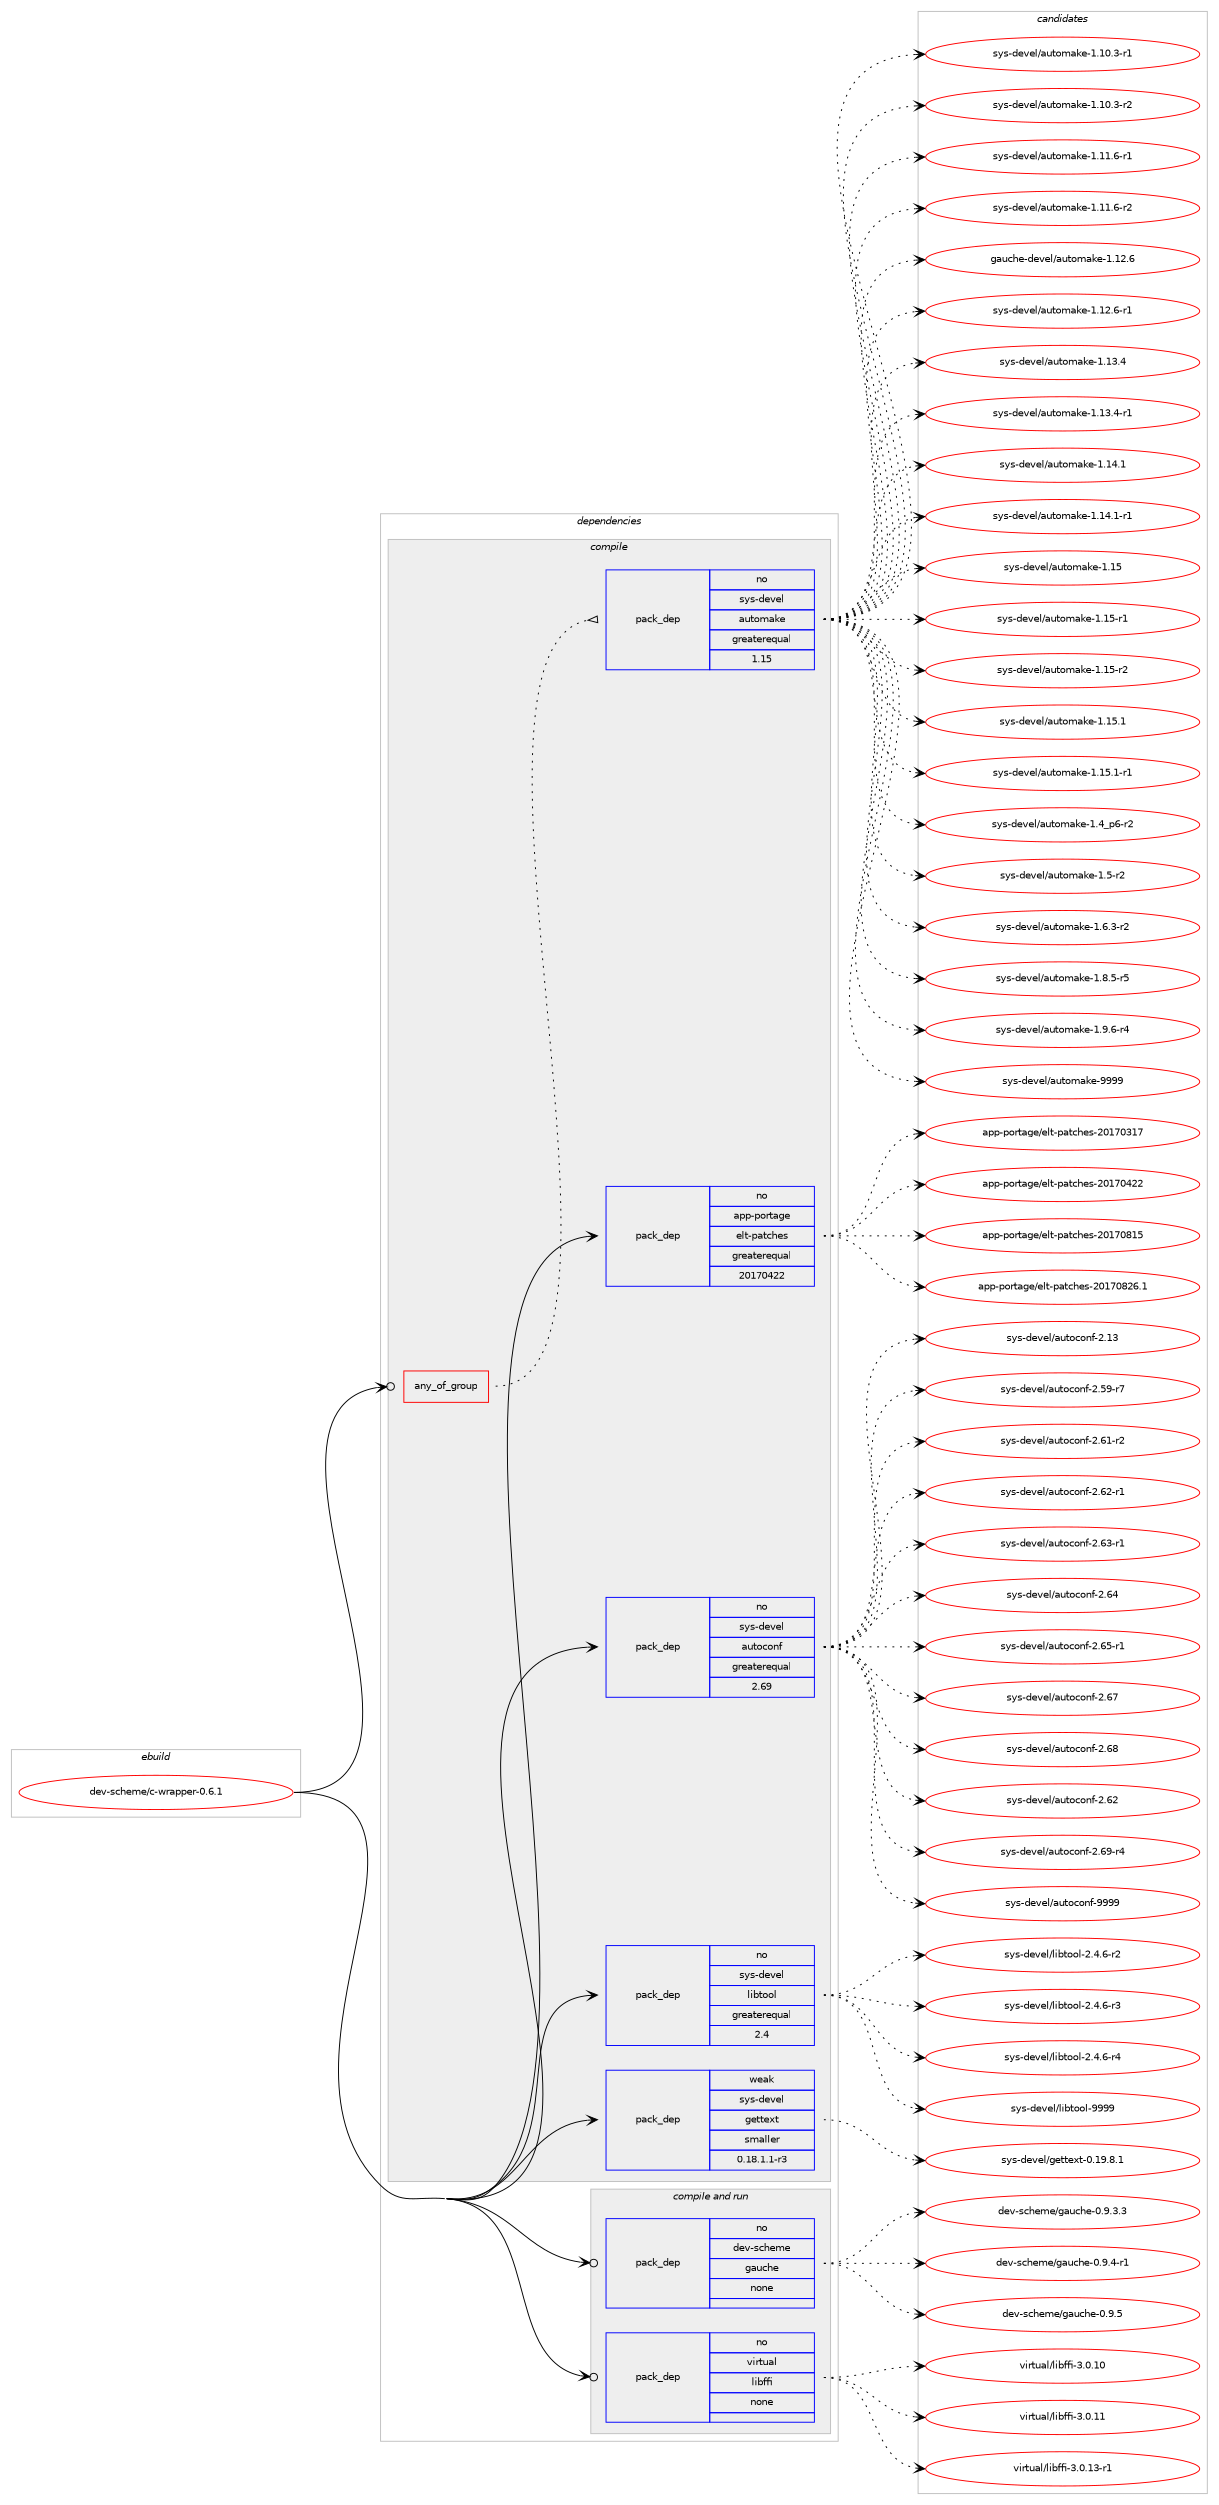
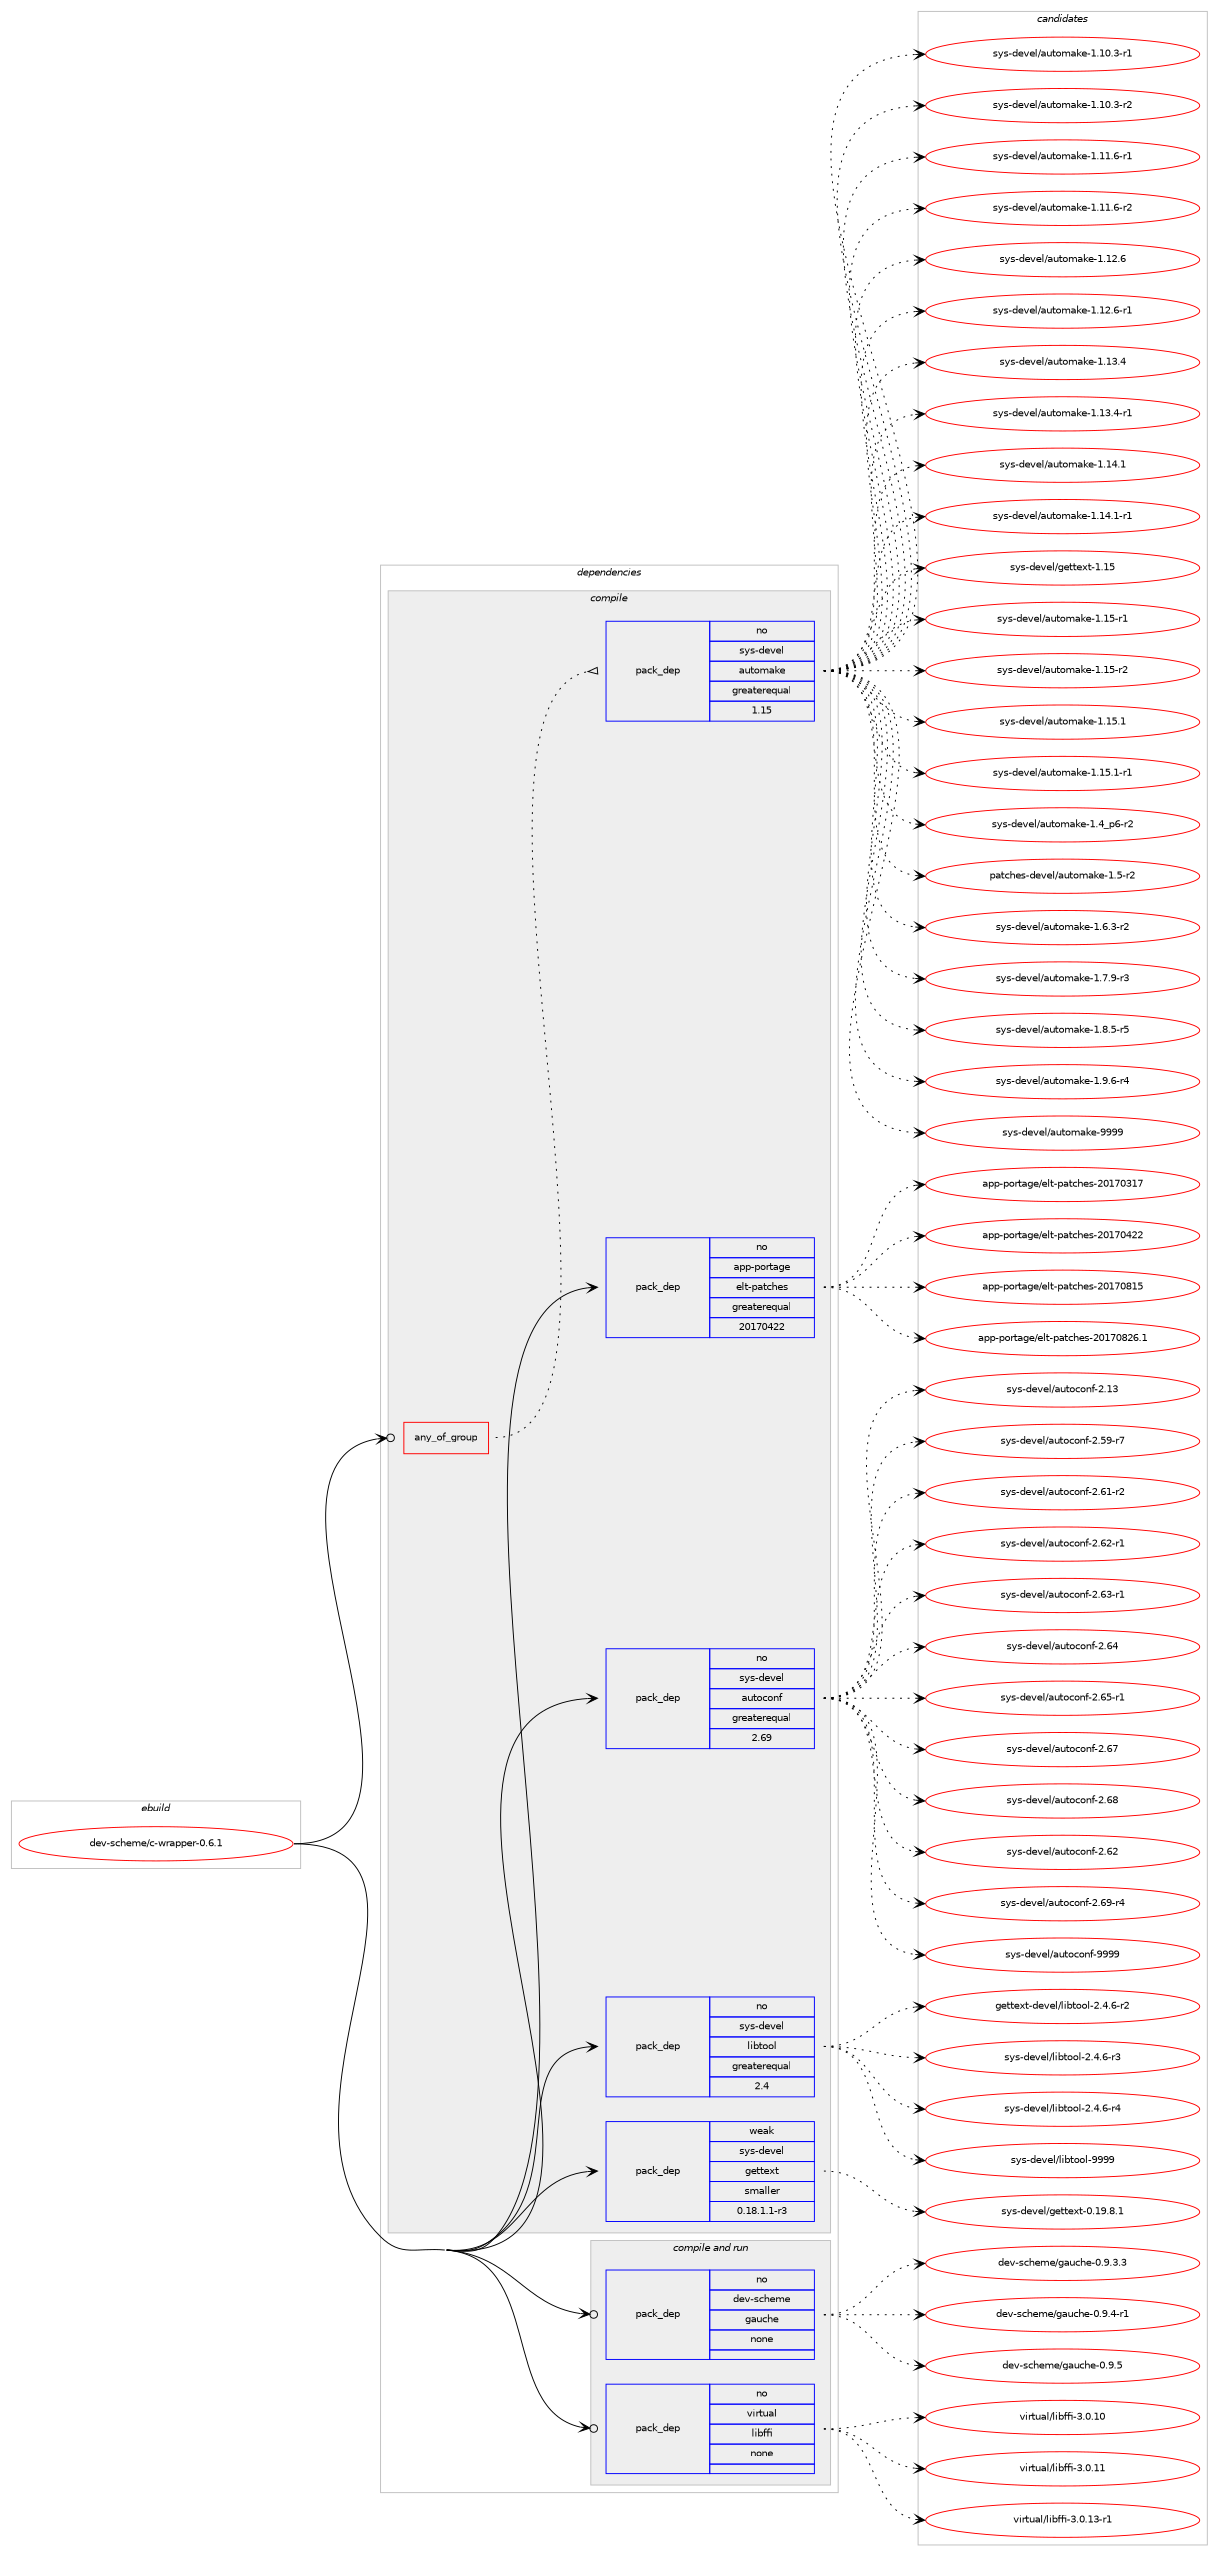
(1063, 260) -> (1063, 260)
(1063, 568) -> (1063, 568)
(1063, 876) -> (1063, 876)
none -> (1063, 979)
(1063, 1955) -> (1063, 2006)
